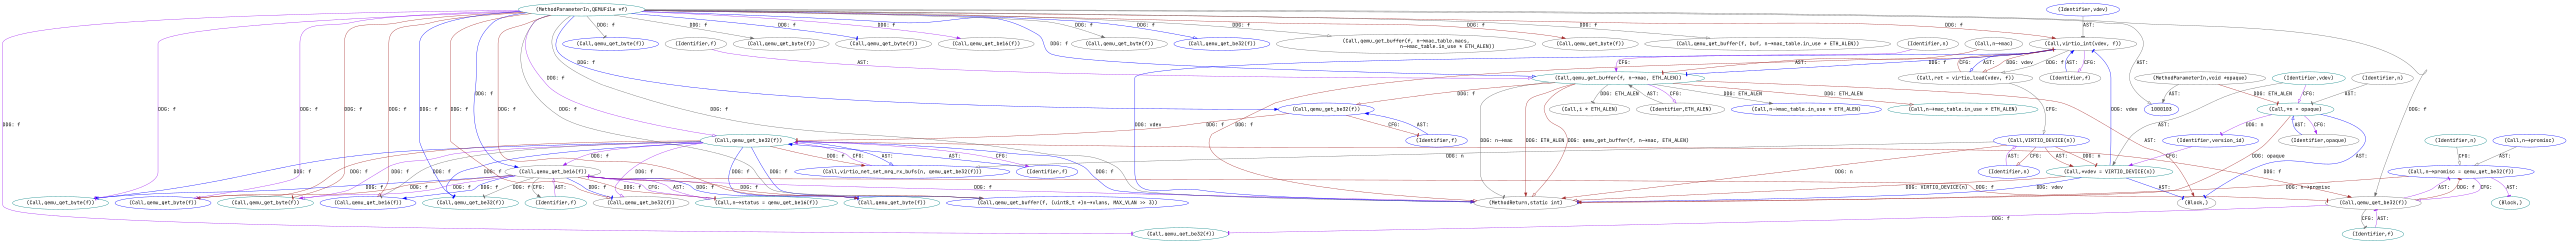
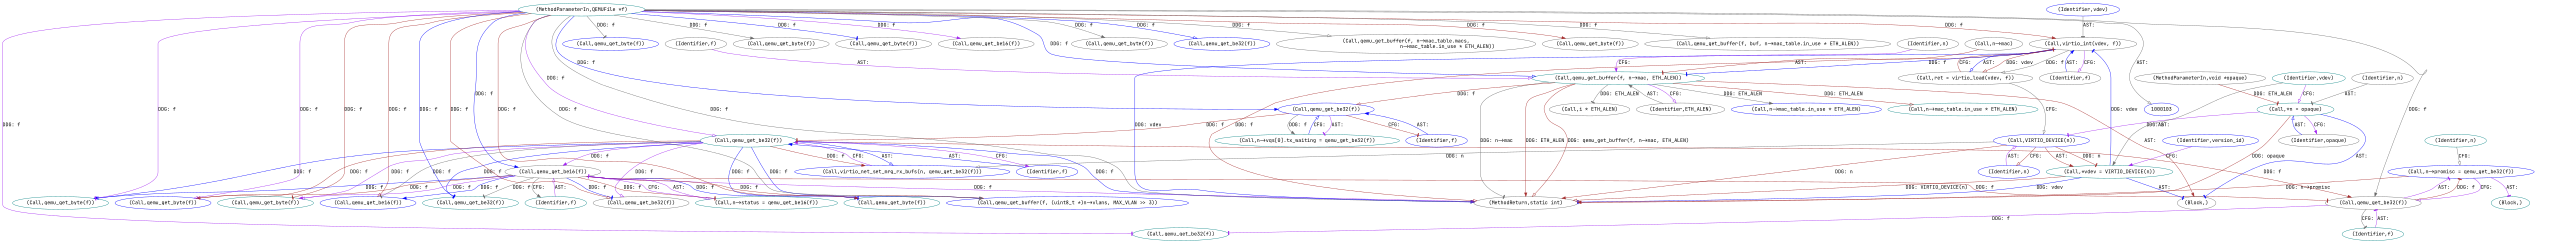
(2170, 90) -> none
(2246, 122) -> (2150, 122)
none -> (1307, 141)
(2529, 141) -> none
